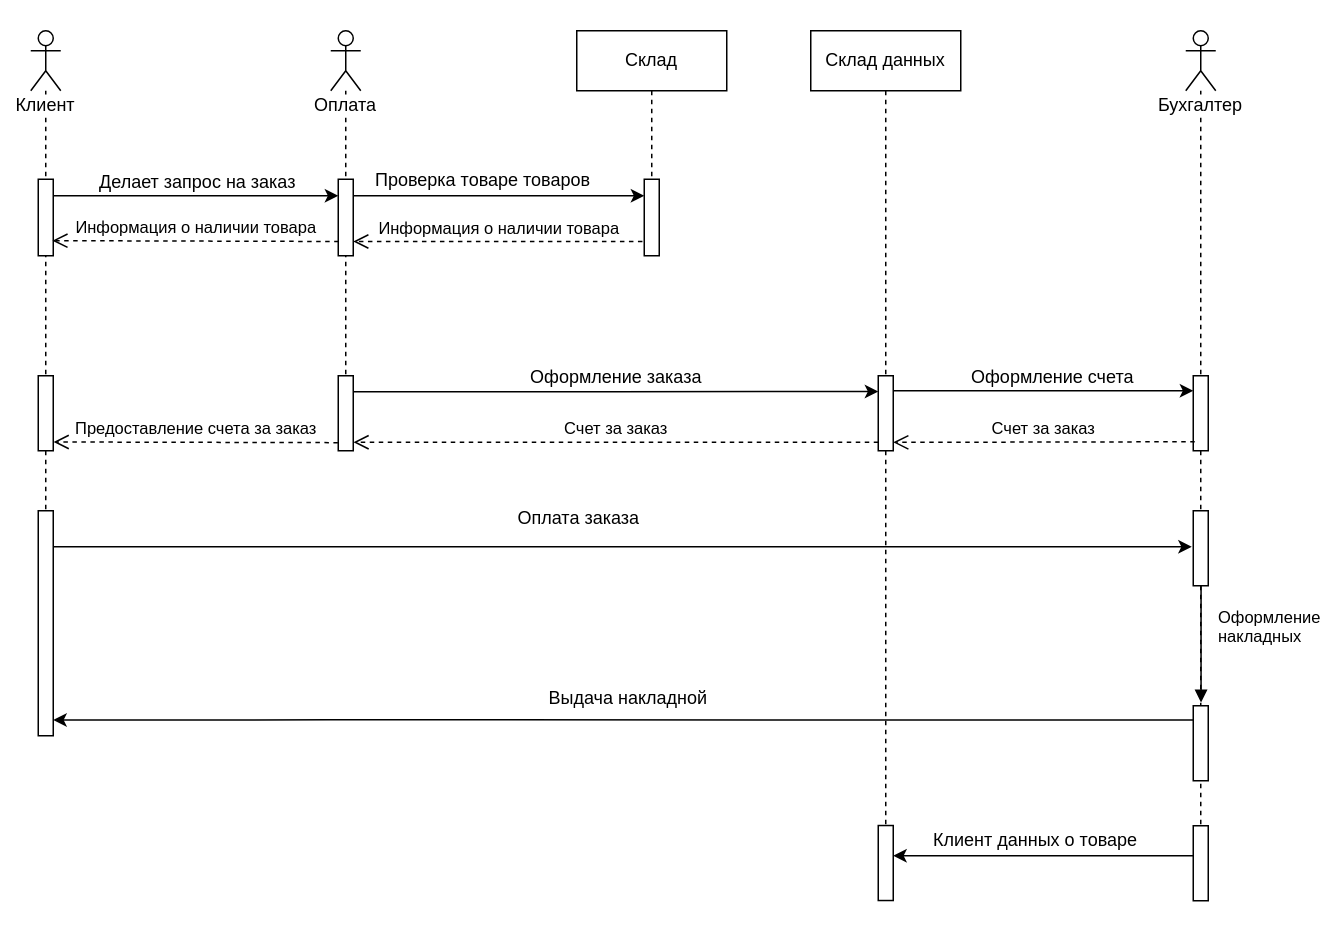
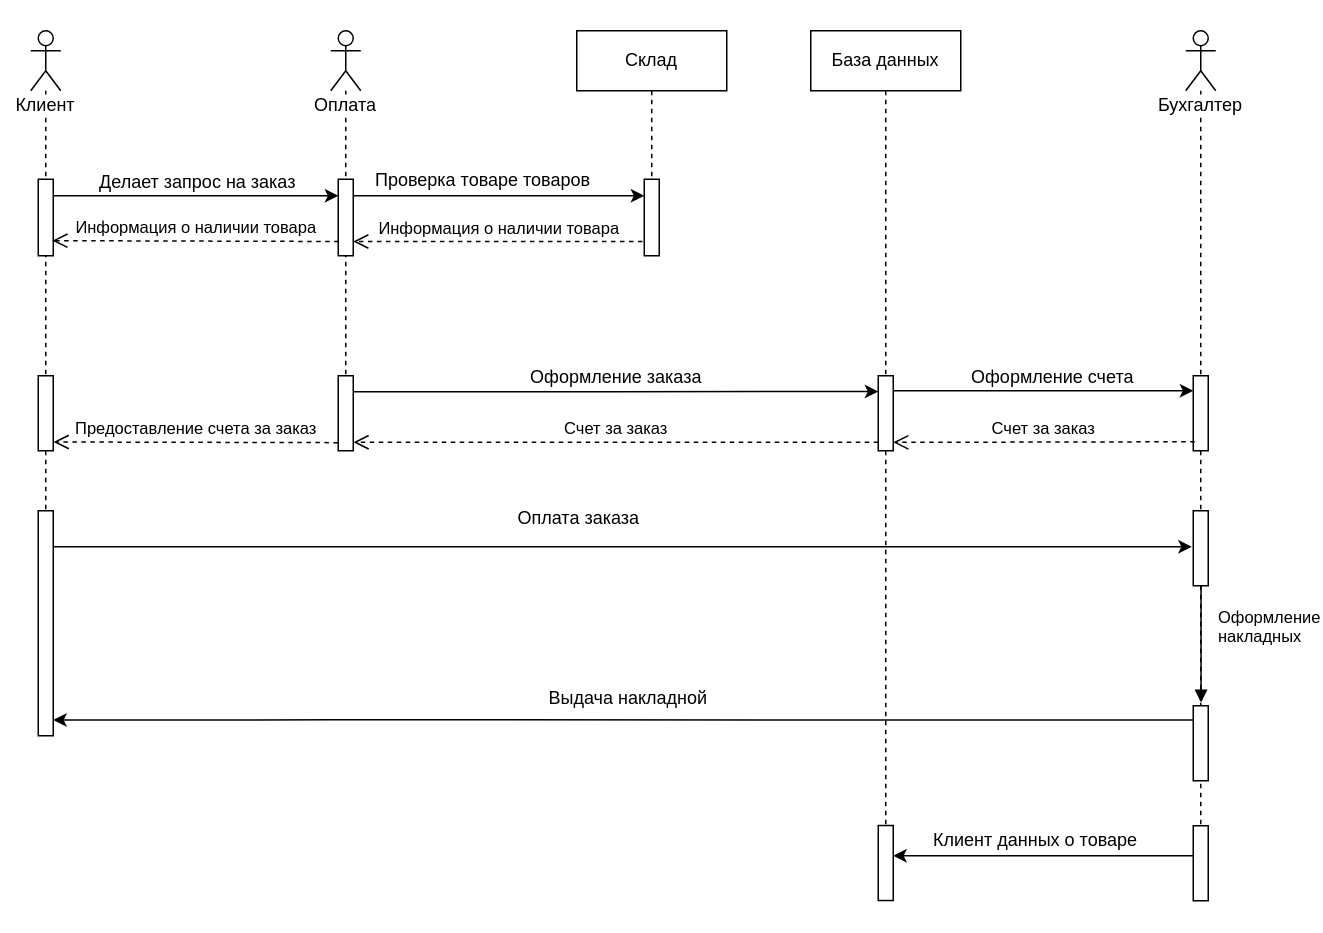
(886, 61) -> (886, 61)
